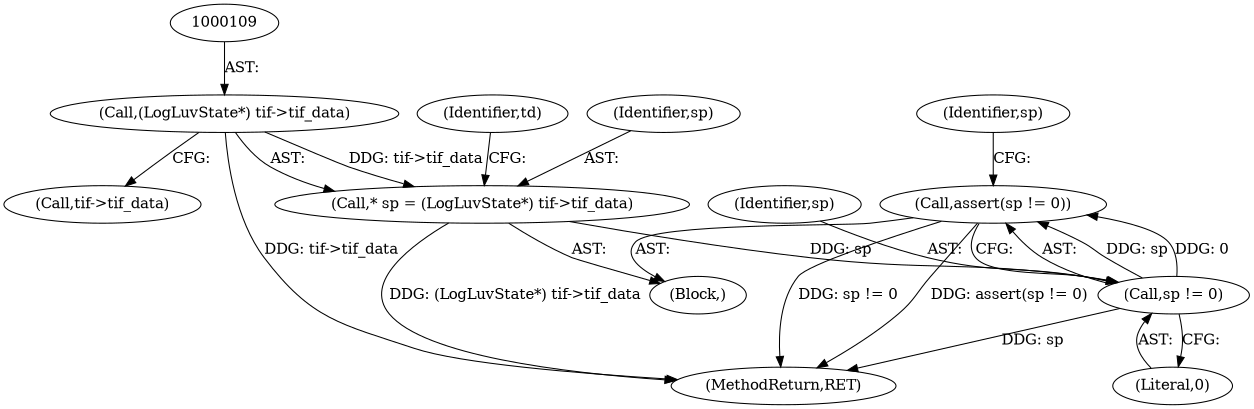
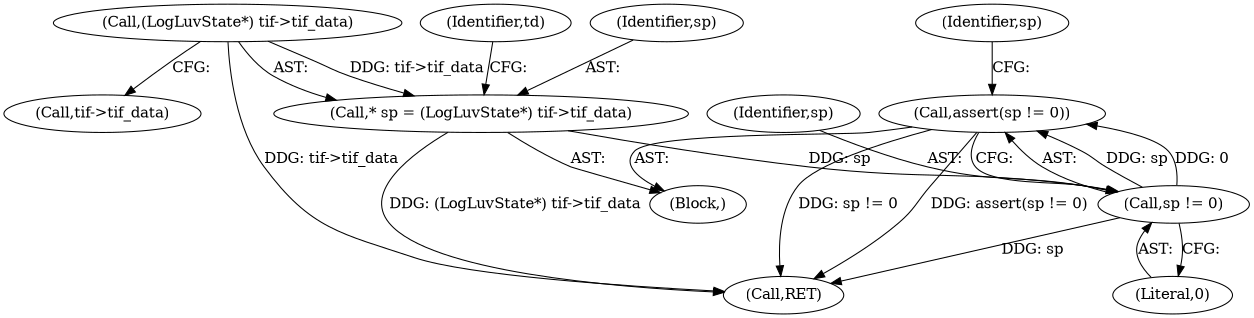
(225, 23) -> none
(784, 386) -> (784, 295)
